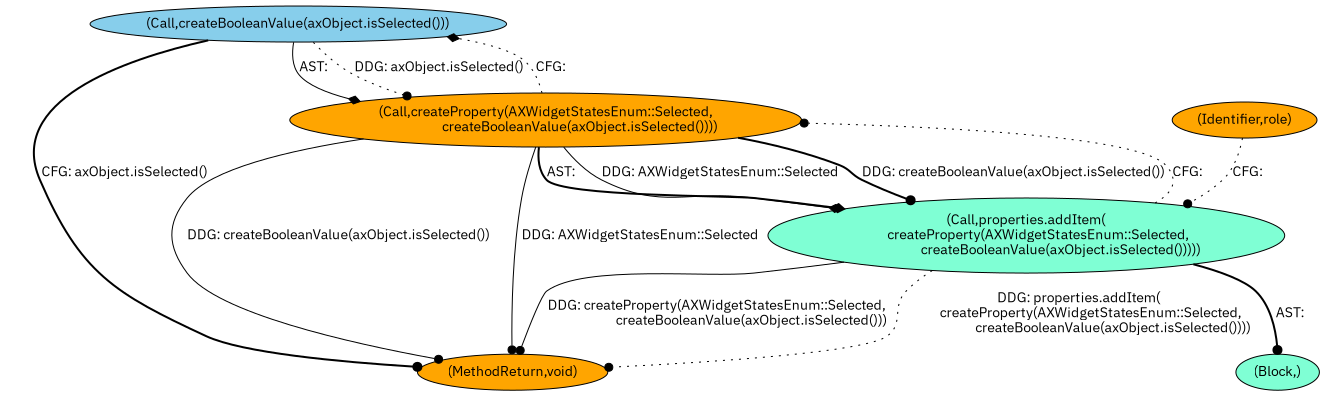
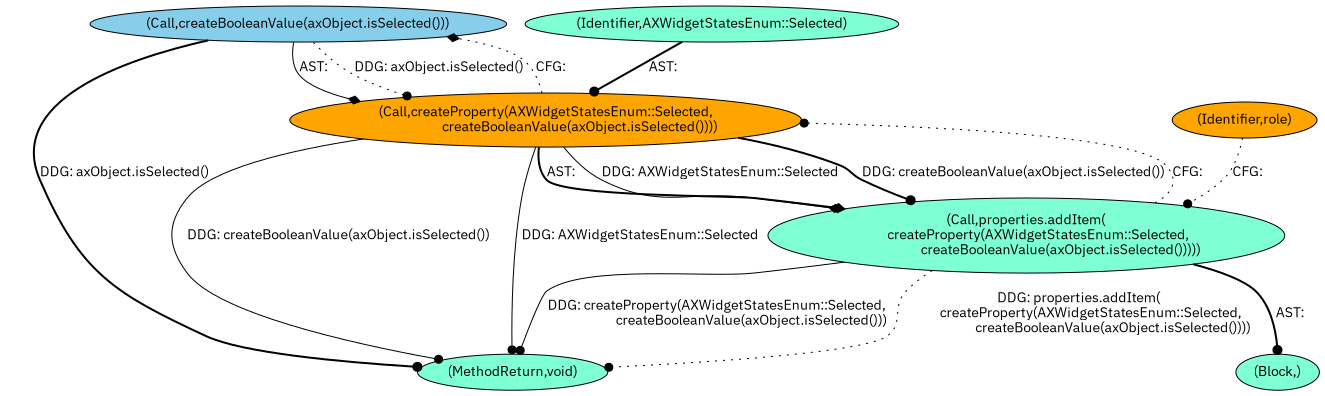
none -> (712, 24)
(125, 172) -> (125, 172)
(513, 372) -> (513, 372)
